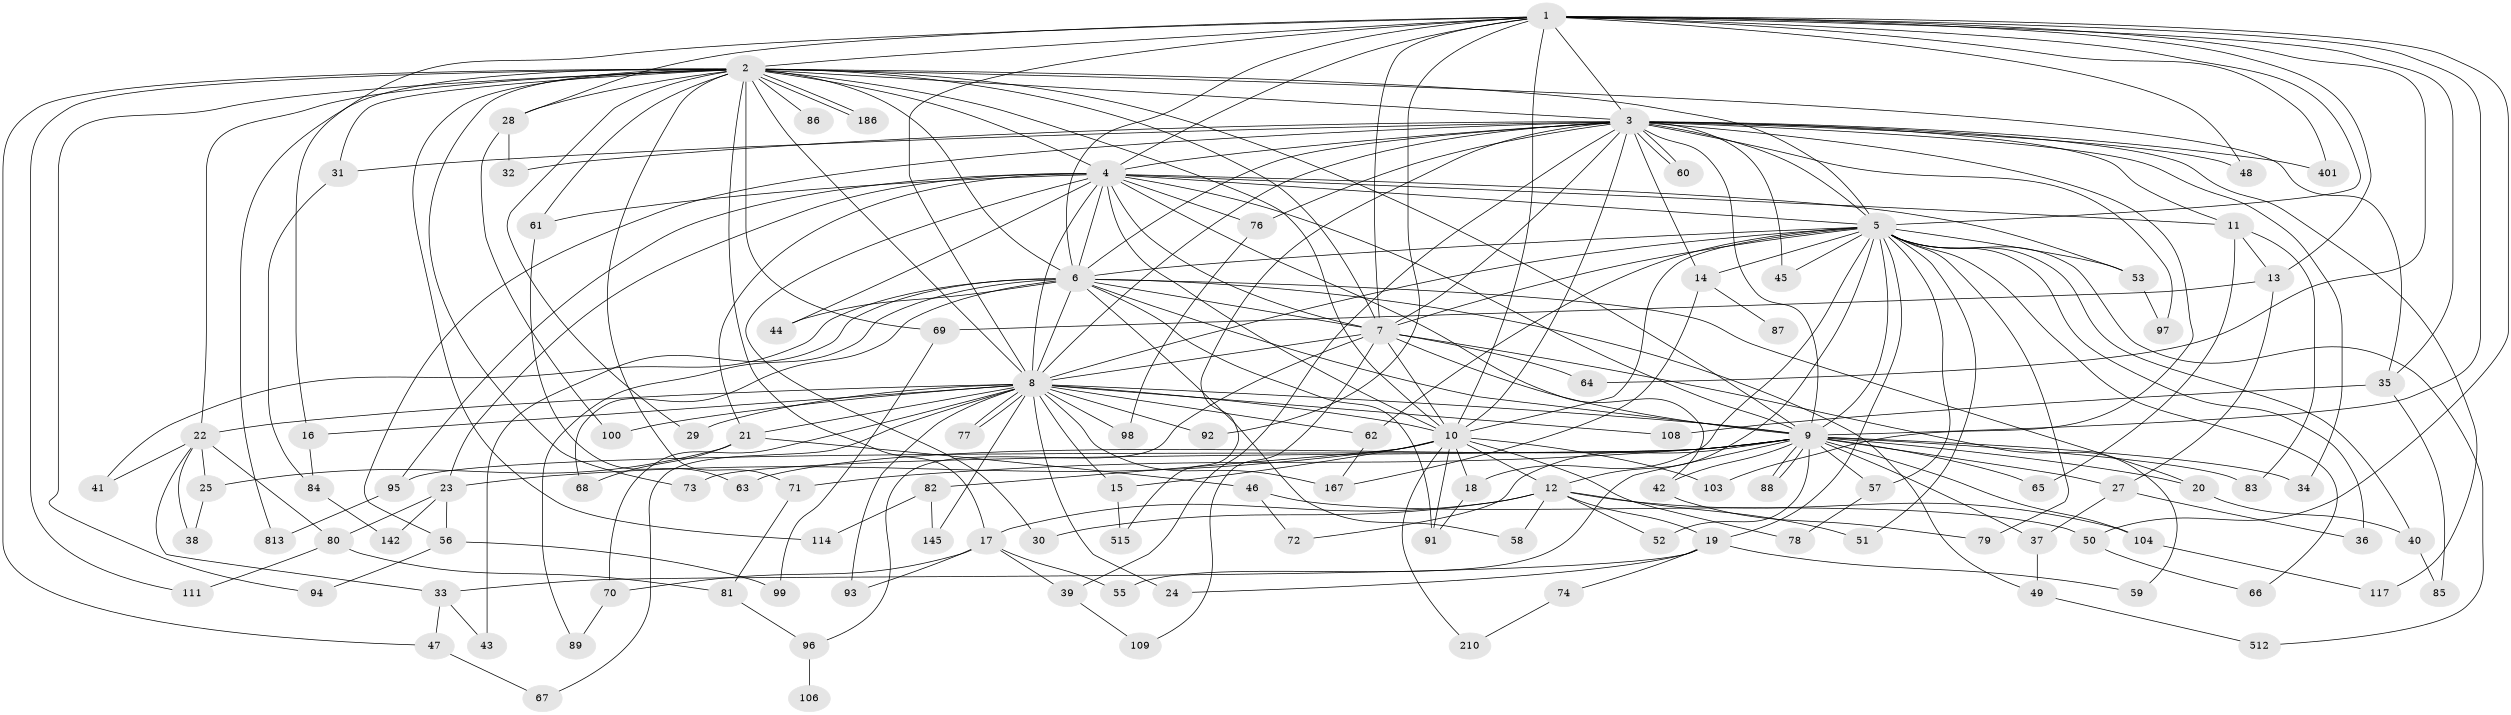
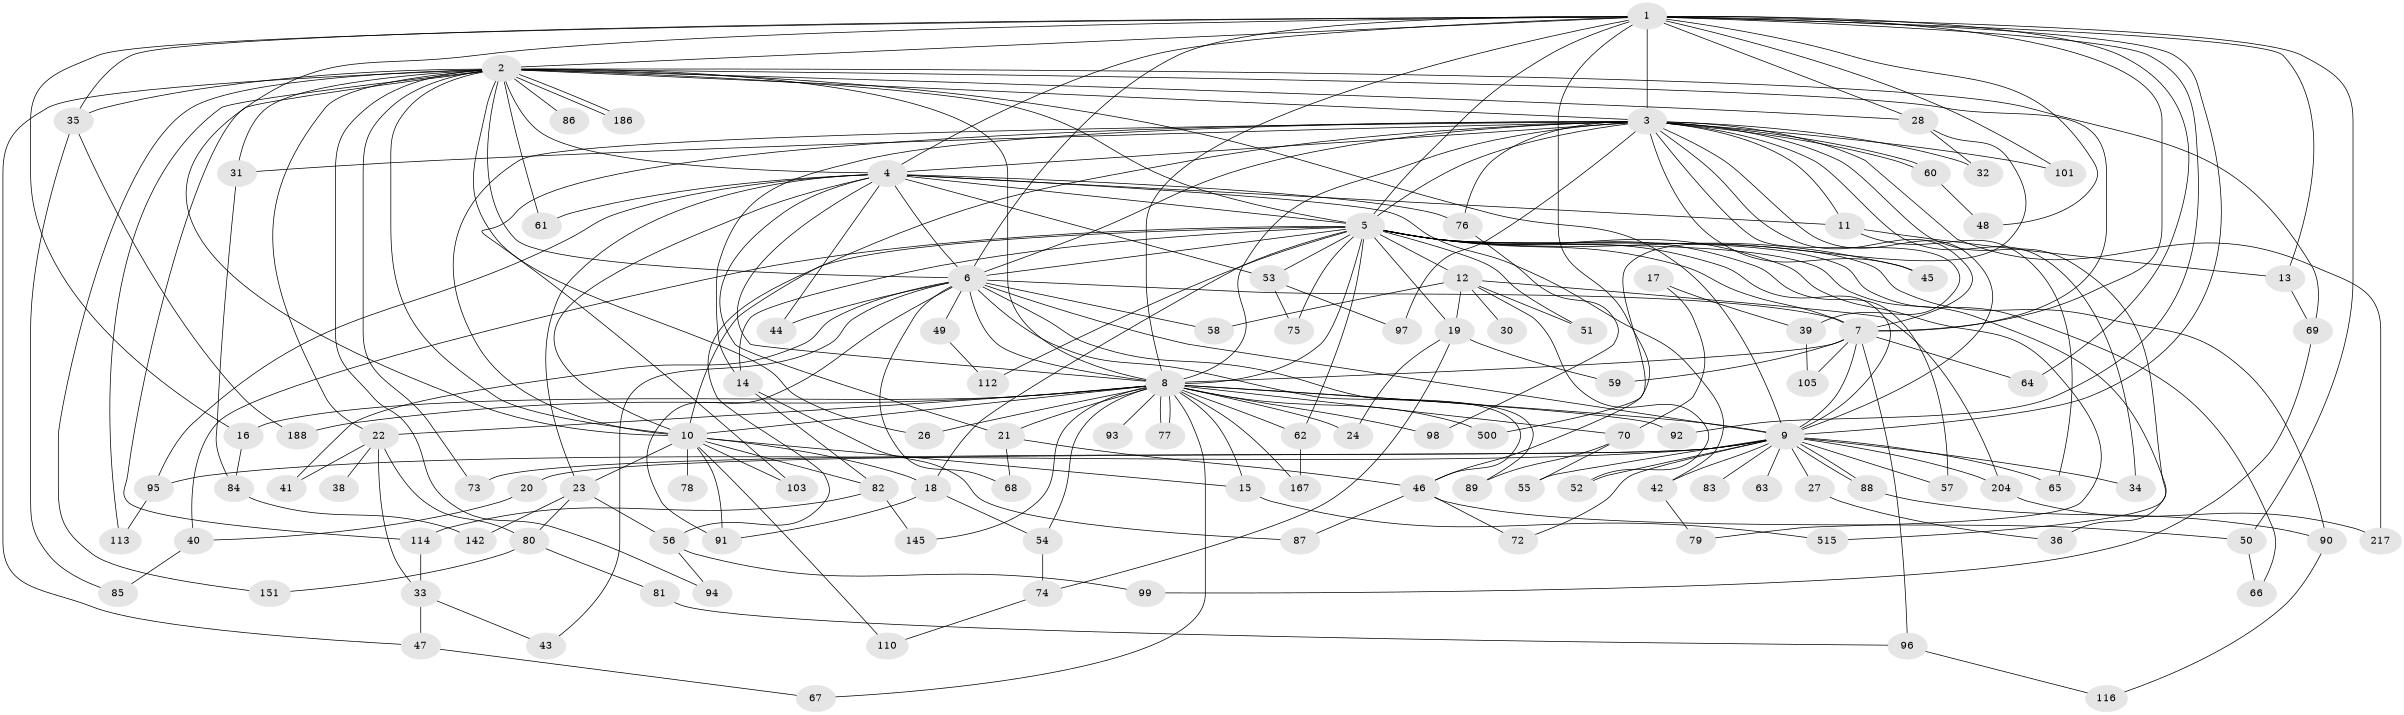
(1941, 133) -> (1957, 200)
(2328, 174) -> (2065, 174)
(1208, 275) -> none
none -> (1590, 279)
(1464, 286) -> none
(1680, 316) -> (1213, 375)
(750, 318) -> none
none -> (1294, 331)
(2314, 341) -> none
(753, 372) -> none
(1420, 390) -> none
(2236, 401) -> none
(555, 413) -> none
(1558, 433) -> (811, 436)
(612, 436) -> (1488, 436)
(693, 436) -> (925, 436)
(1671, 436) -> (298, 436)
(1505, 464) -> none
(206, 489) -> none
(796, 489) -> none
(1280, 508) -> none
none -> (1362, 514)
(1835, 515) -> none
(275, 541) -> (120, 541)
none -> (1043, 541)
(2037, 541) -> none
(2144, 541) -> (2002, 489)
none -> (2327, 541)
(1053, 567) -> (1575, 462)
(920, 570) -> none
(1018, 576) -> (421, 567)
(192, 594) -> (270, 594)
(2380, 594) -> (2381, 541)
(1140, 646) -> (1808, 384)
(1470, 646) -> (887, 646)
(2260, 646) -> (988, 384)
(809, 699) -> (2107, 699)
